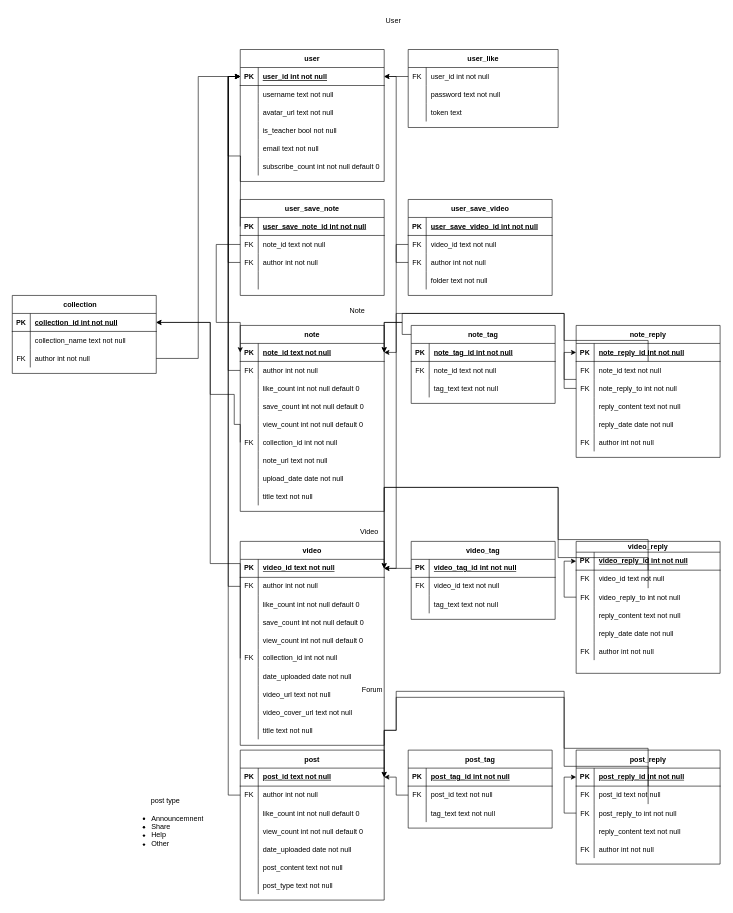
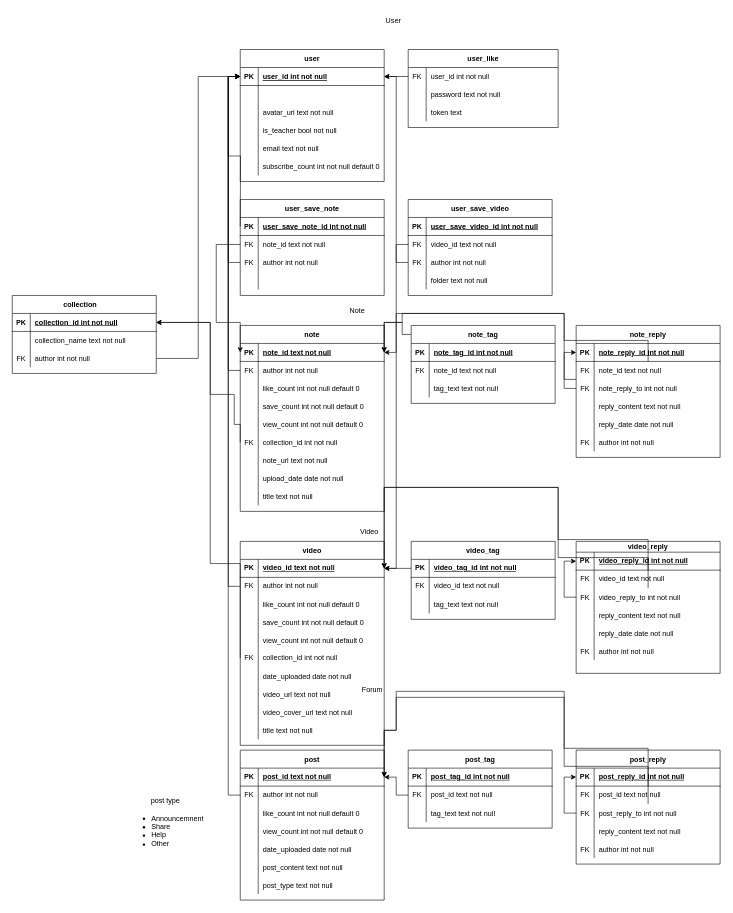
(321, 95) -> none
